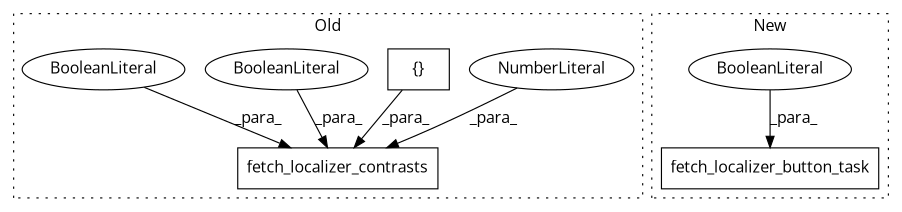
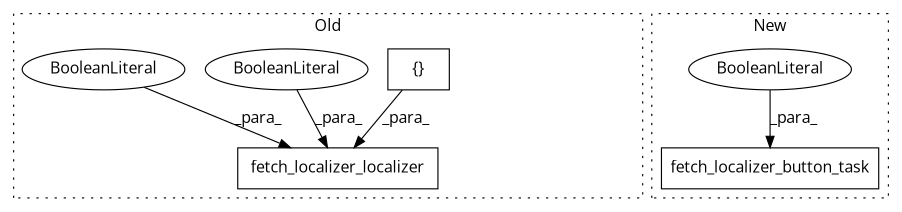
(552, 69) -> none
(338, 168) -> (338, 168)
